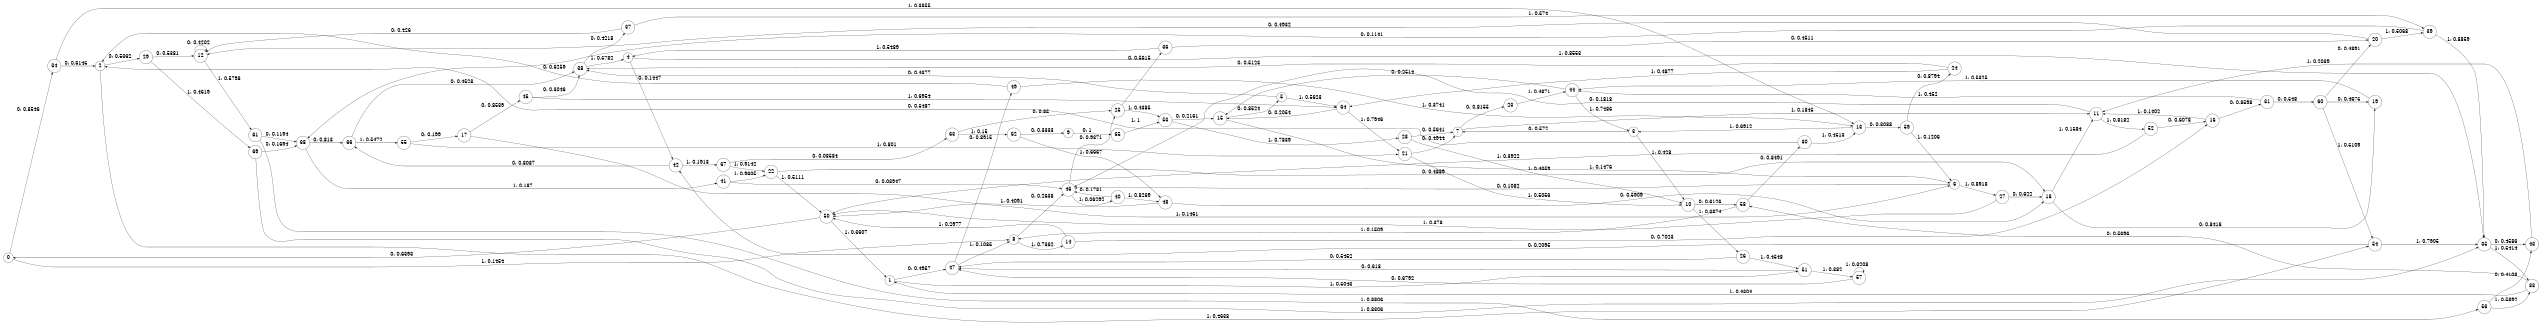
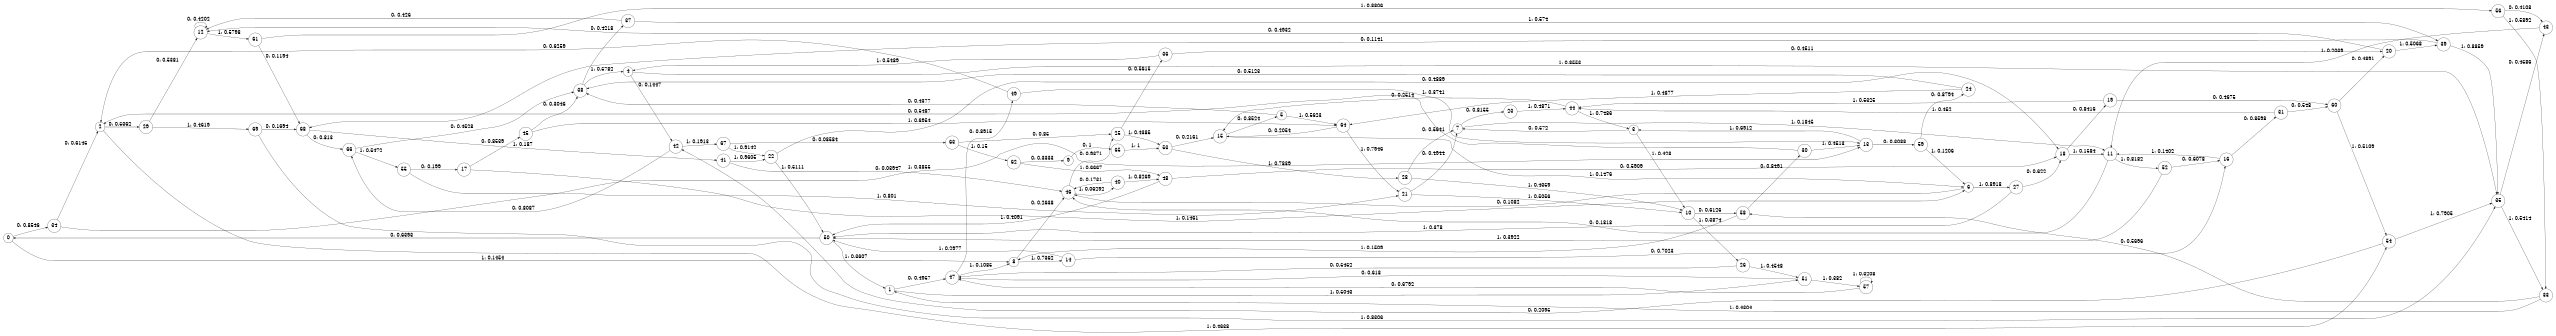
(2347, 102) -> (2221, 100)
